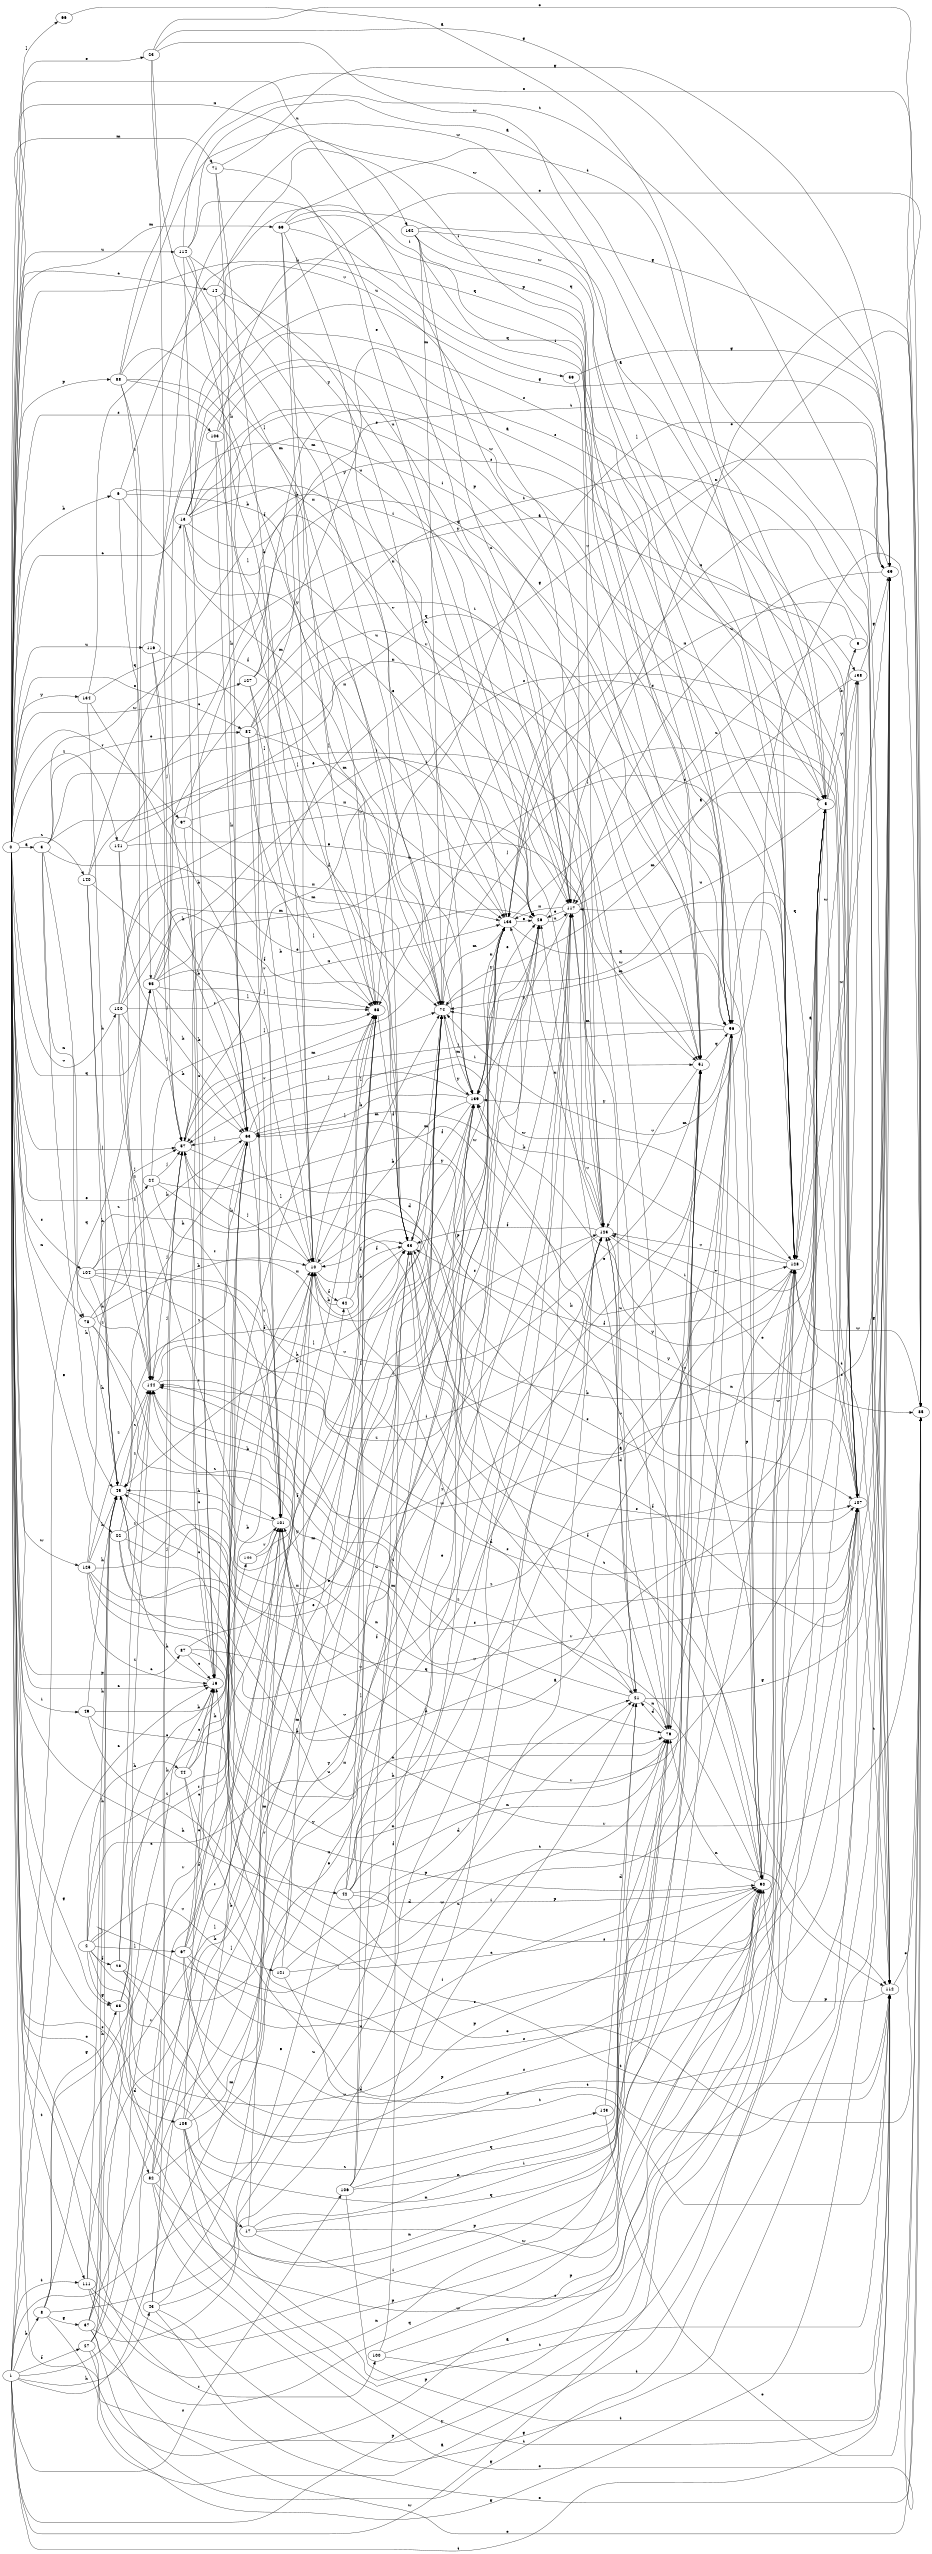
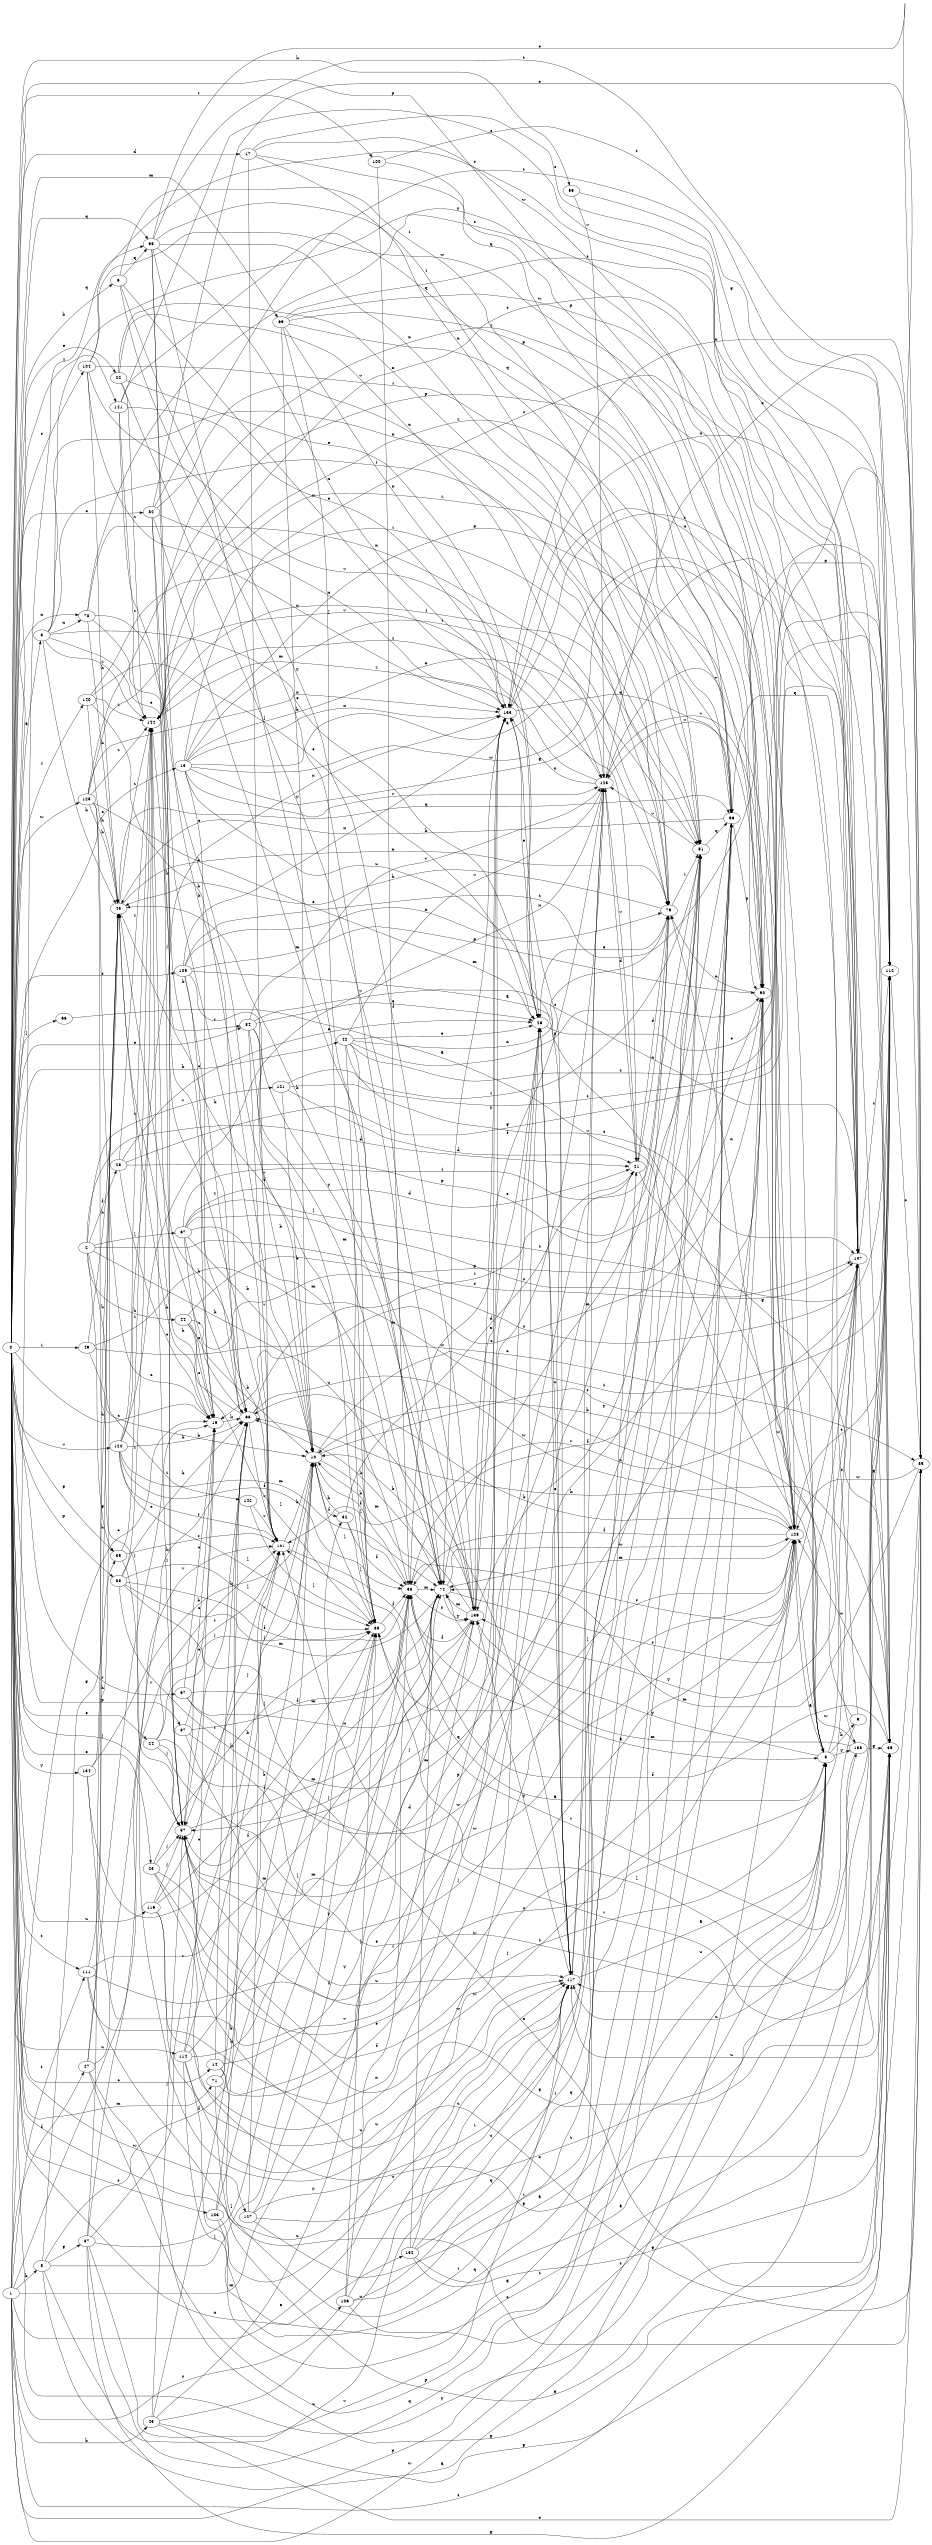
none -> (206, 1906)
(604, 2111) -> none
